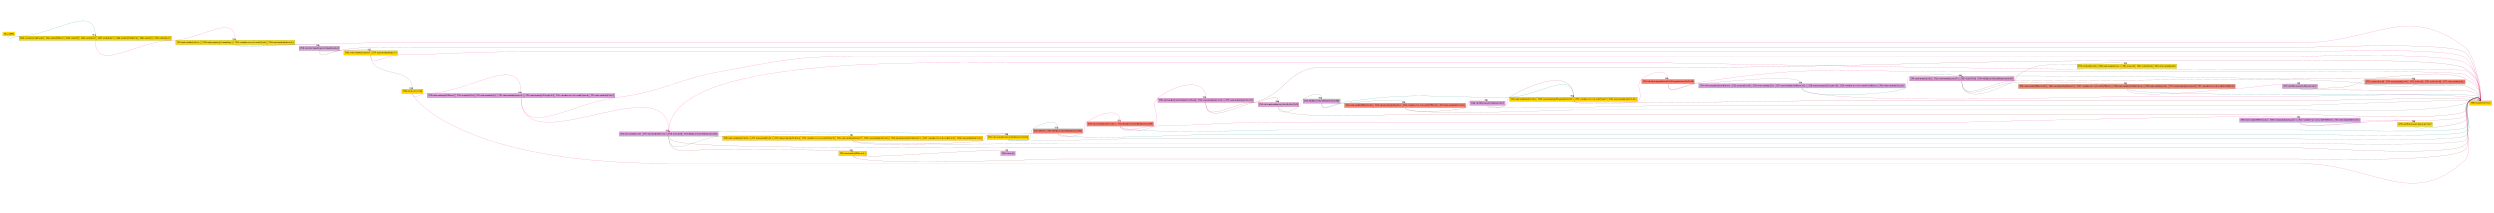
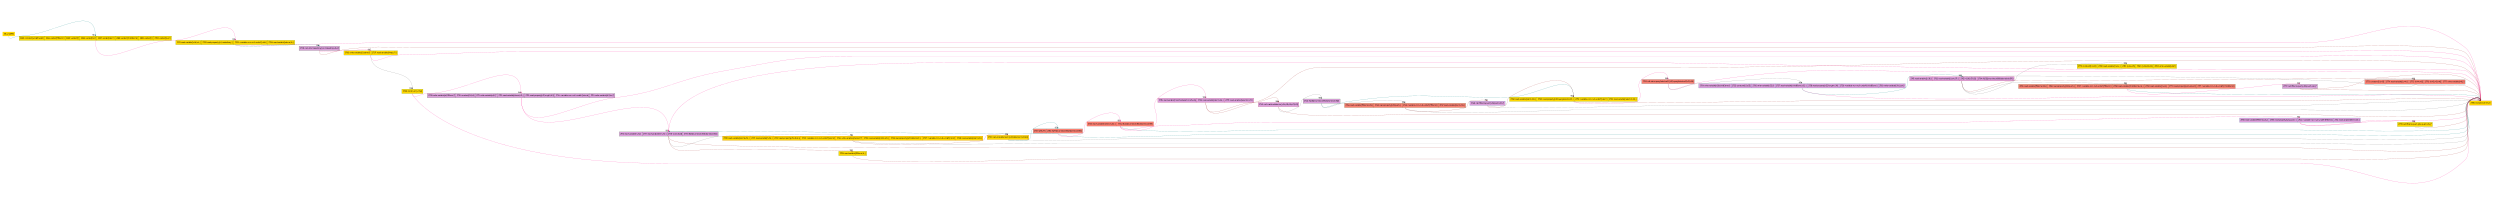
(1008, 153) -> none
